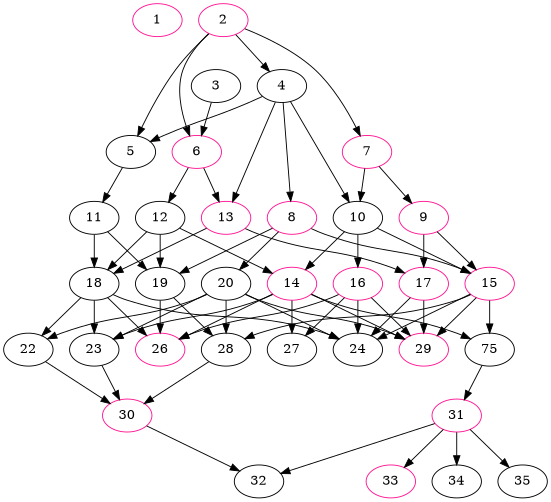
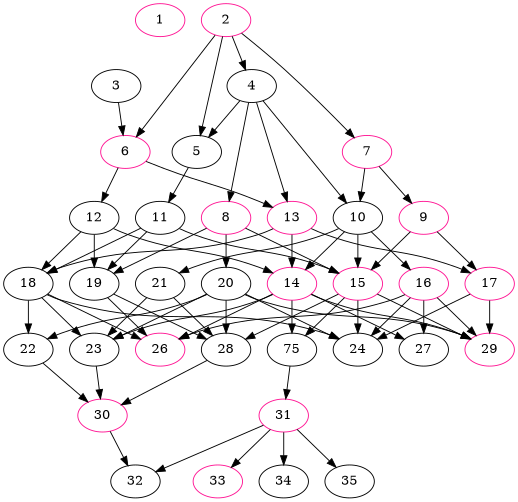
none -> (292, 246)
none -> (243, 248)
none -> (160, 284)
